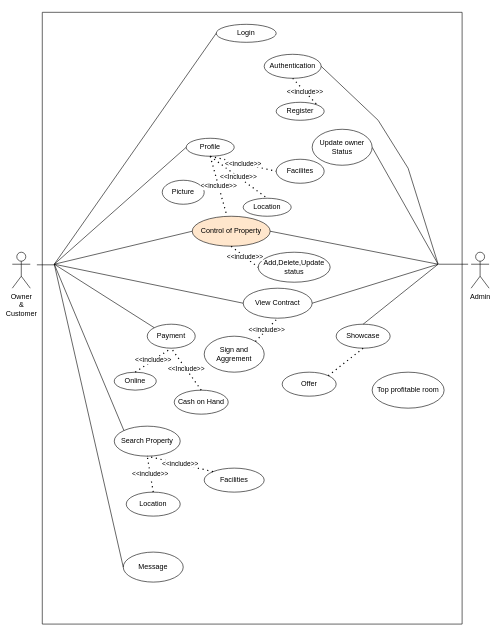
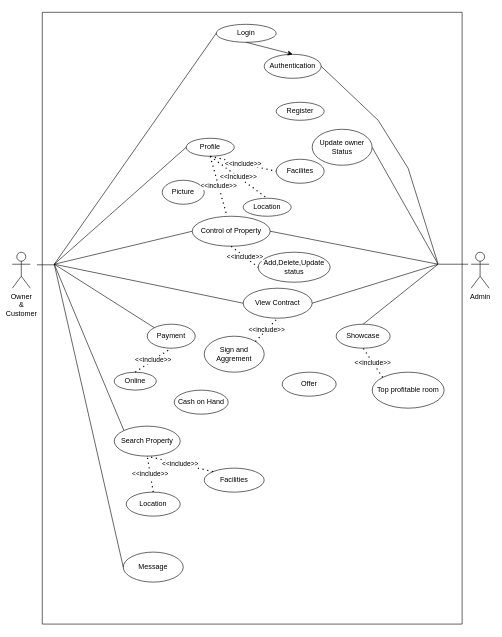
none -> (269, 48)
(306, 92) -> none
(231, 231) -> (231, 231)
(345, 363) -> none
none -> (374, 364)
(187, 371) -> none
